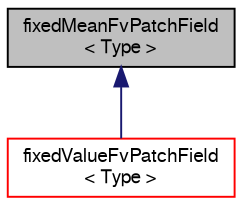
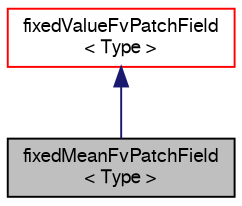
(121, 113) -> (121, 113)
